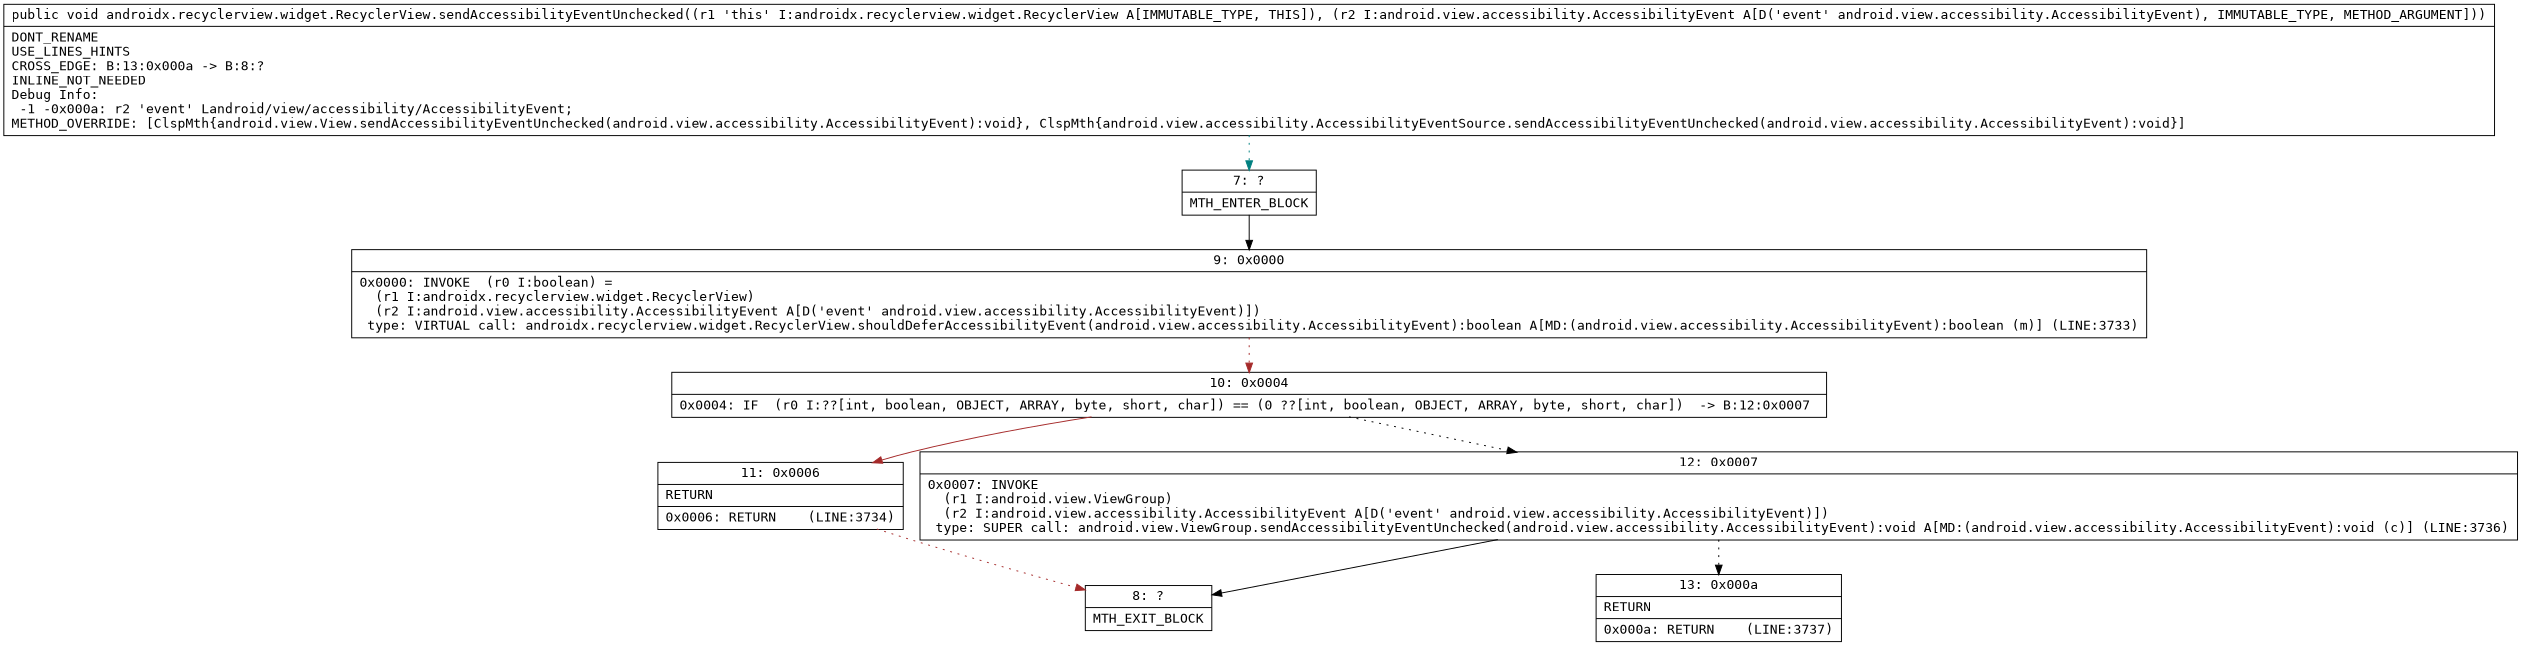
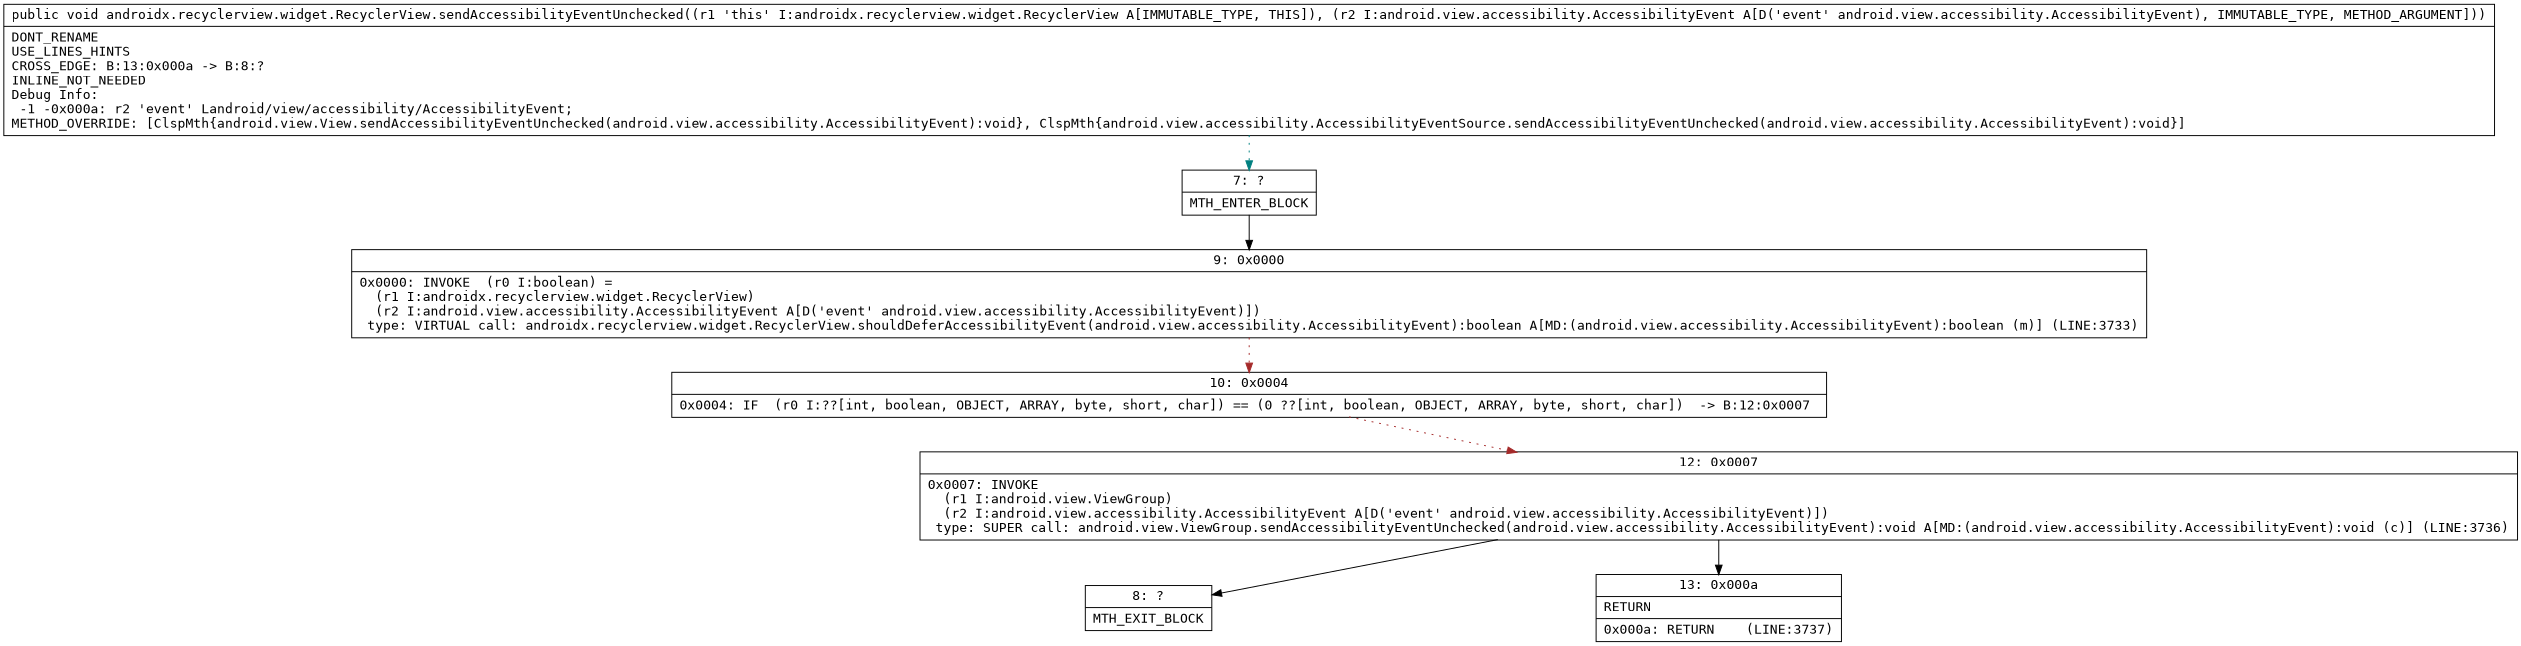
(1428, 434) -> (1428, 434)
(781, 496) -> none
(1719, 552) -> (1719, 552)
